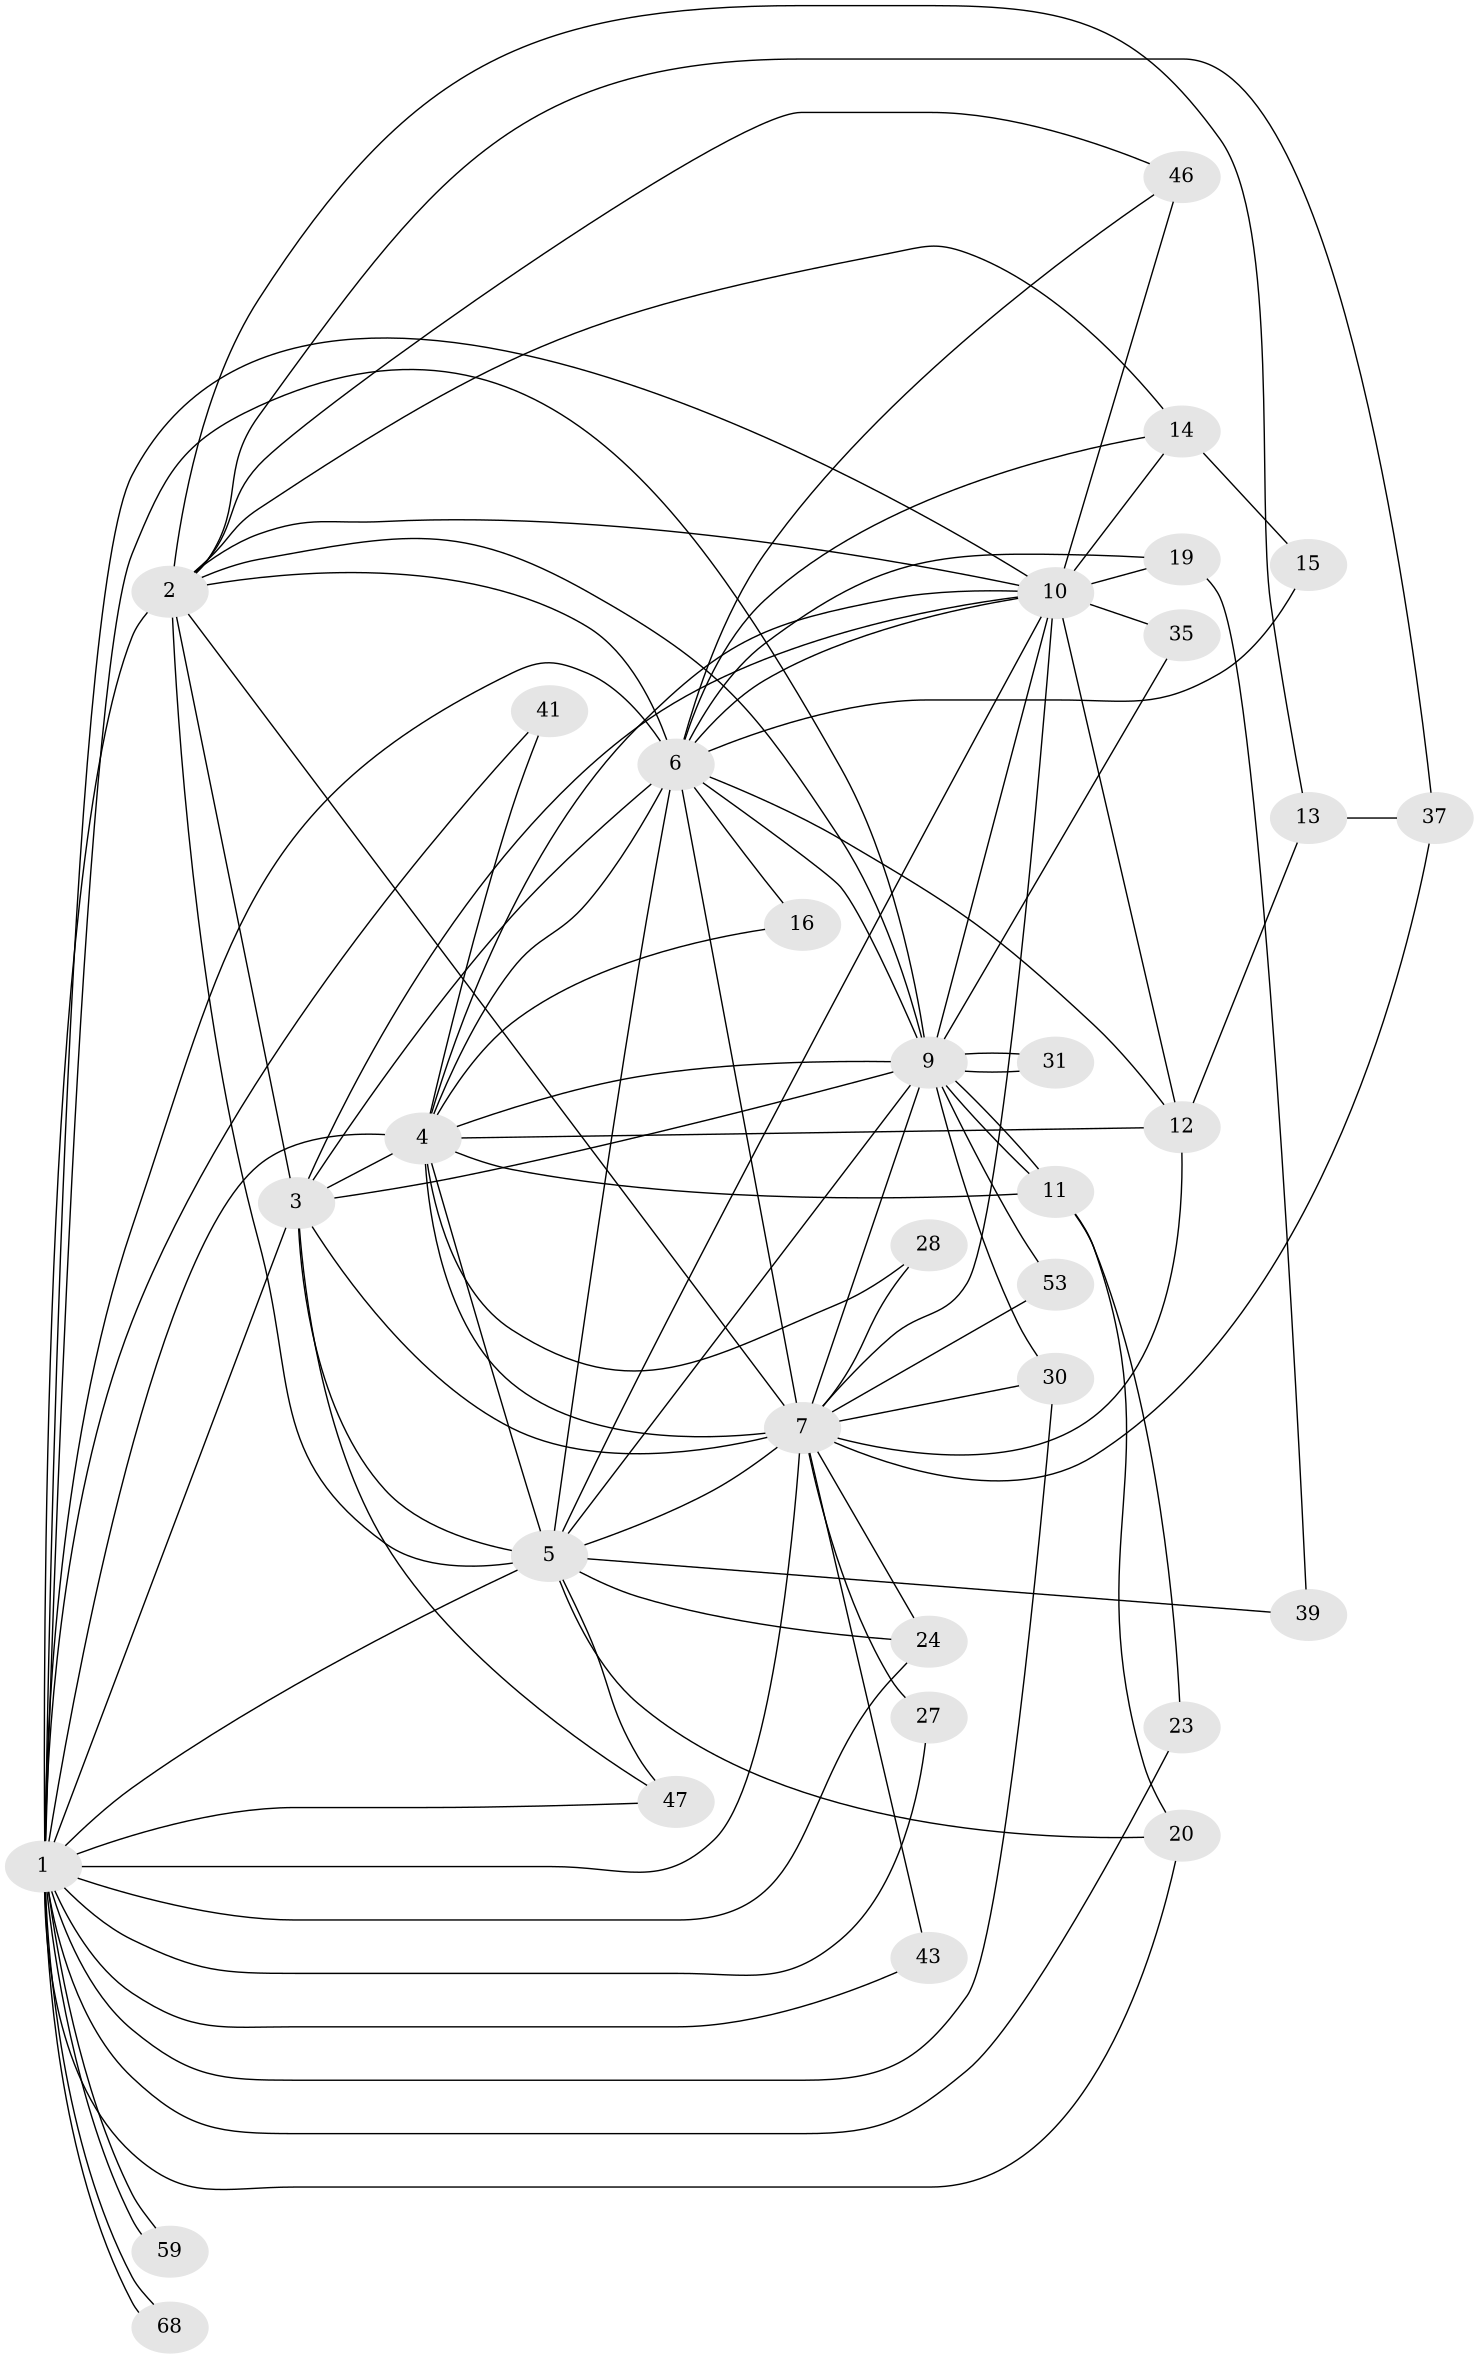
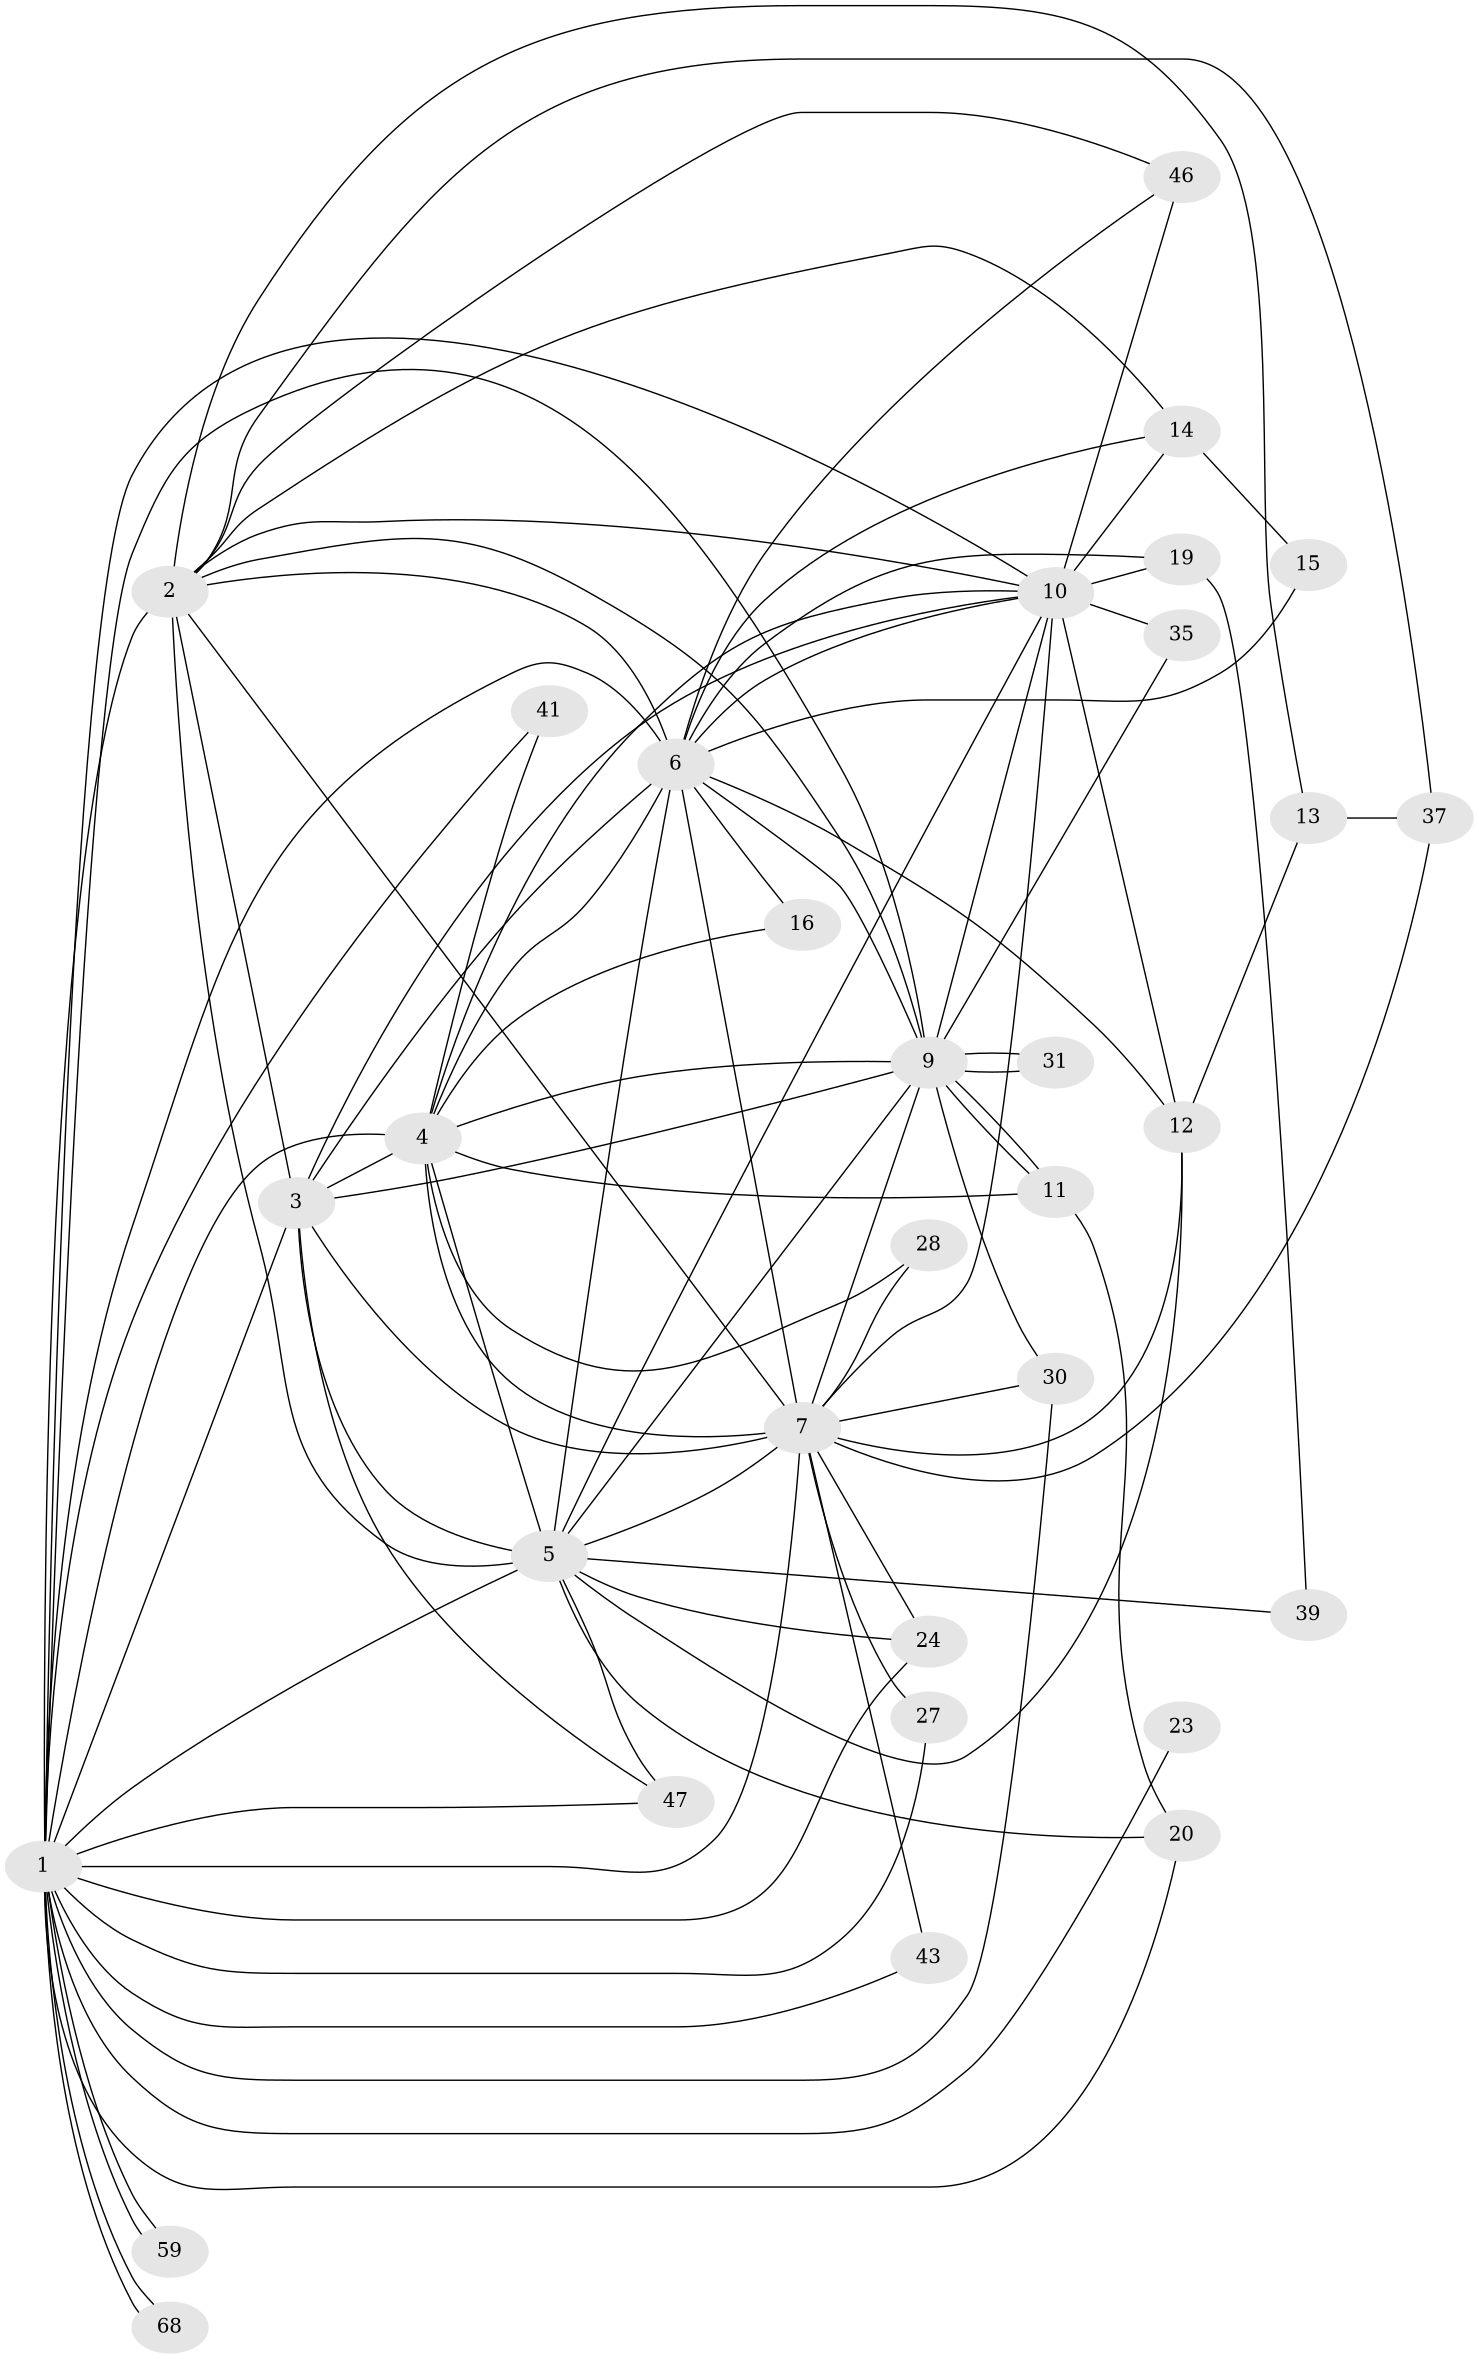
(803, 1133) -> (1046, 1680)
(1056, 1285) -> none
(1151, 1452) -> none
